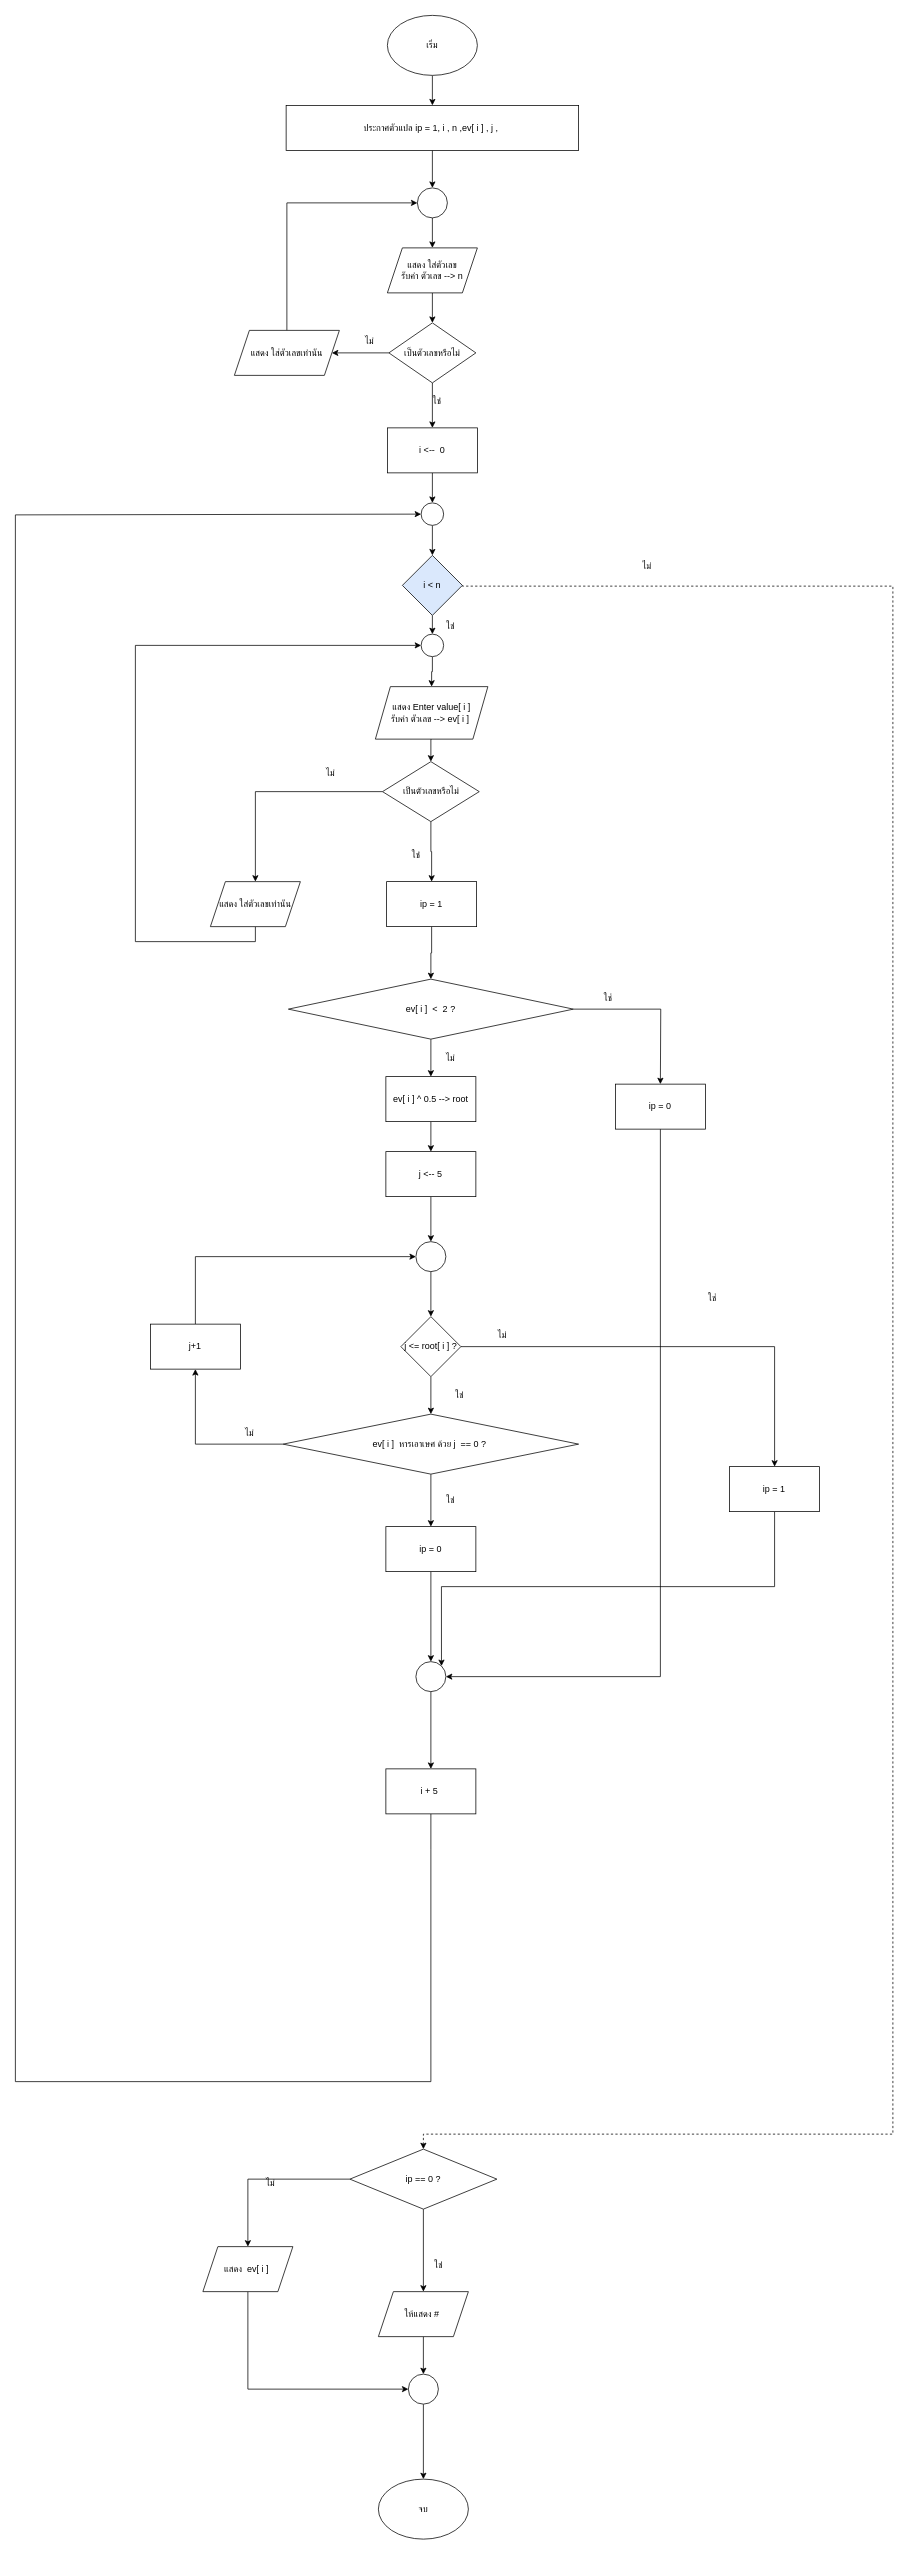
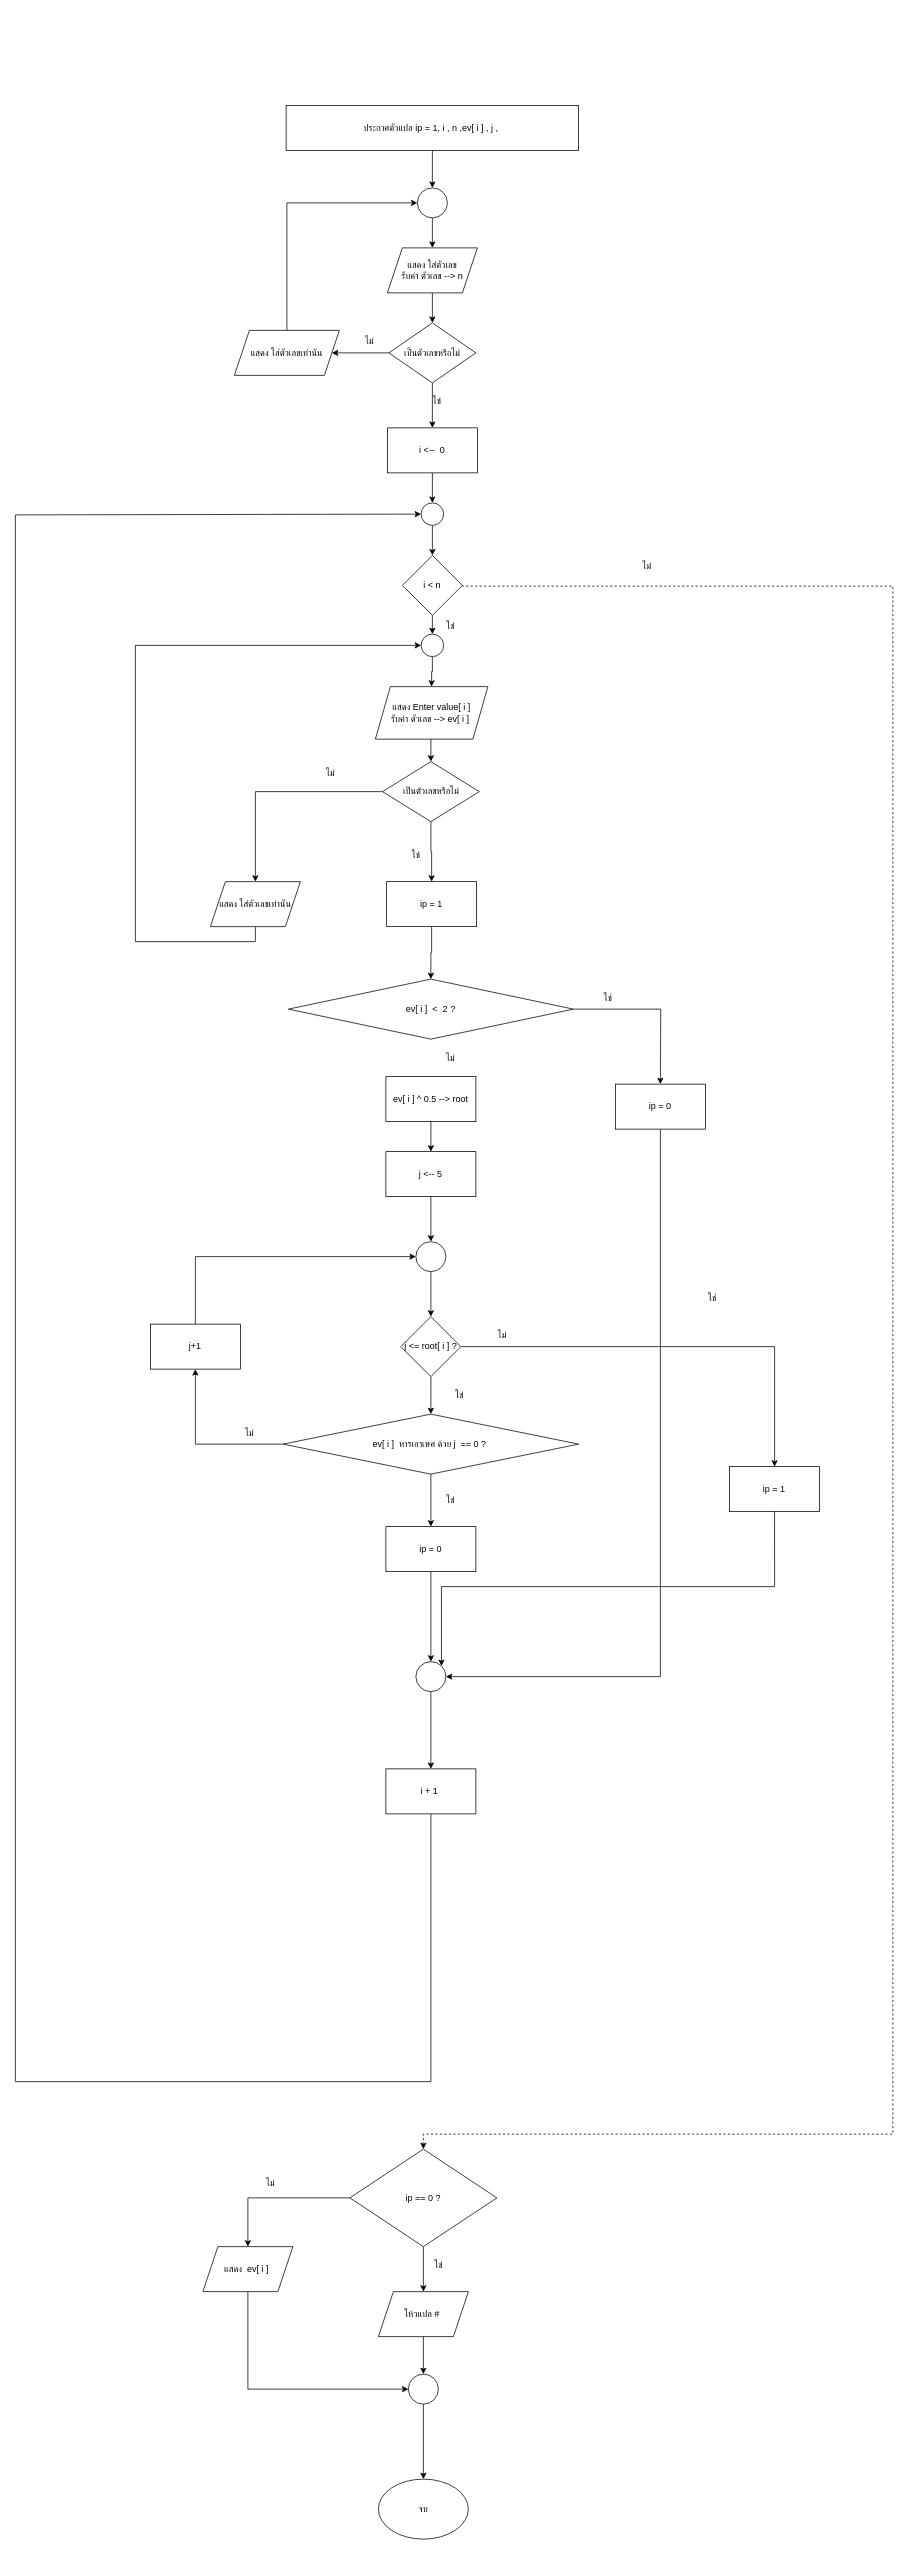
(432, 45) -> none
(432, 87) -> none
(432, 585) -> (432, 585)
(431, 1070) -> none
(431, 1791) -> (431, 1791)
(423, 2179) -> (423, 2198)
(423, 2314) -> (423, 2314)
